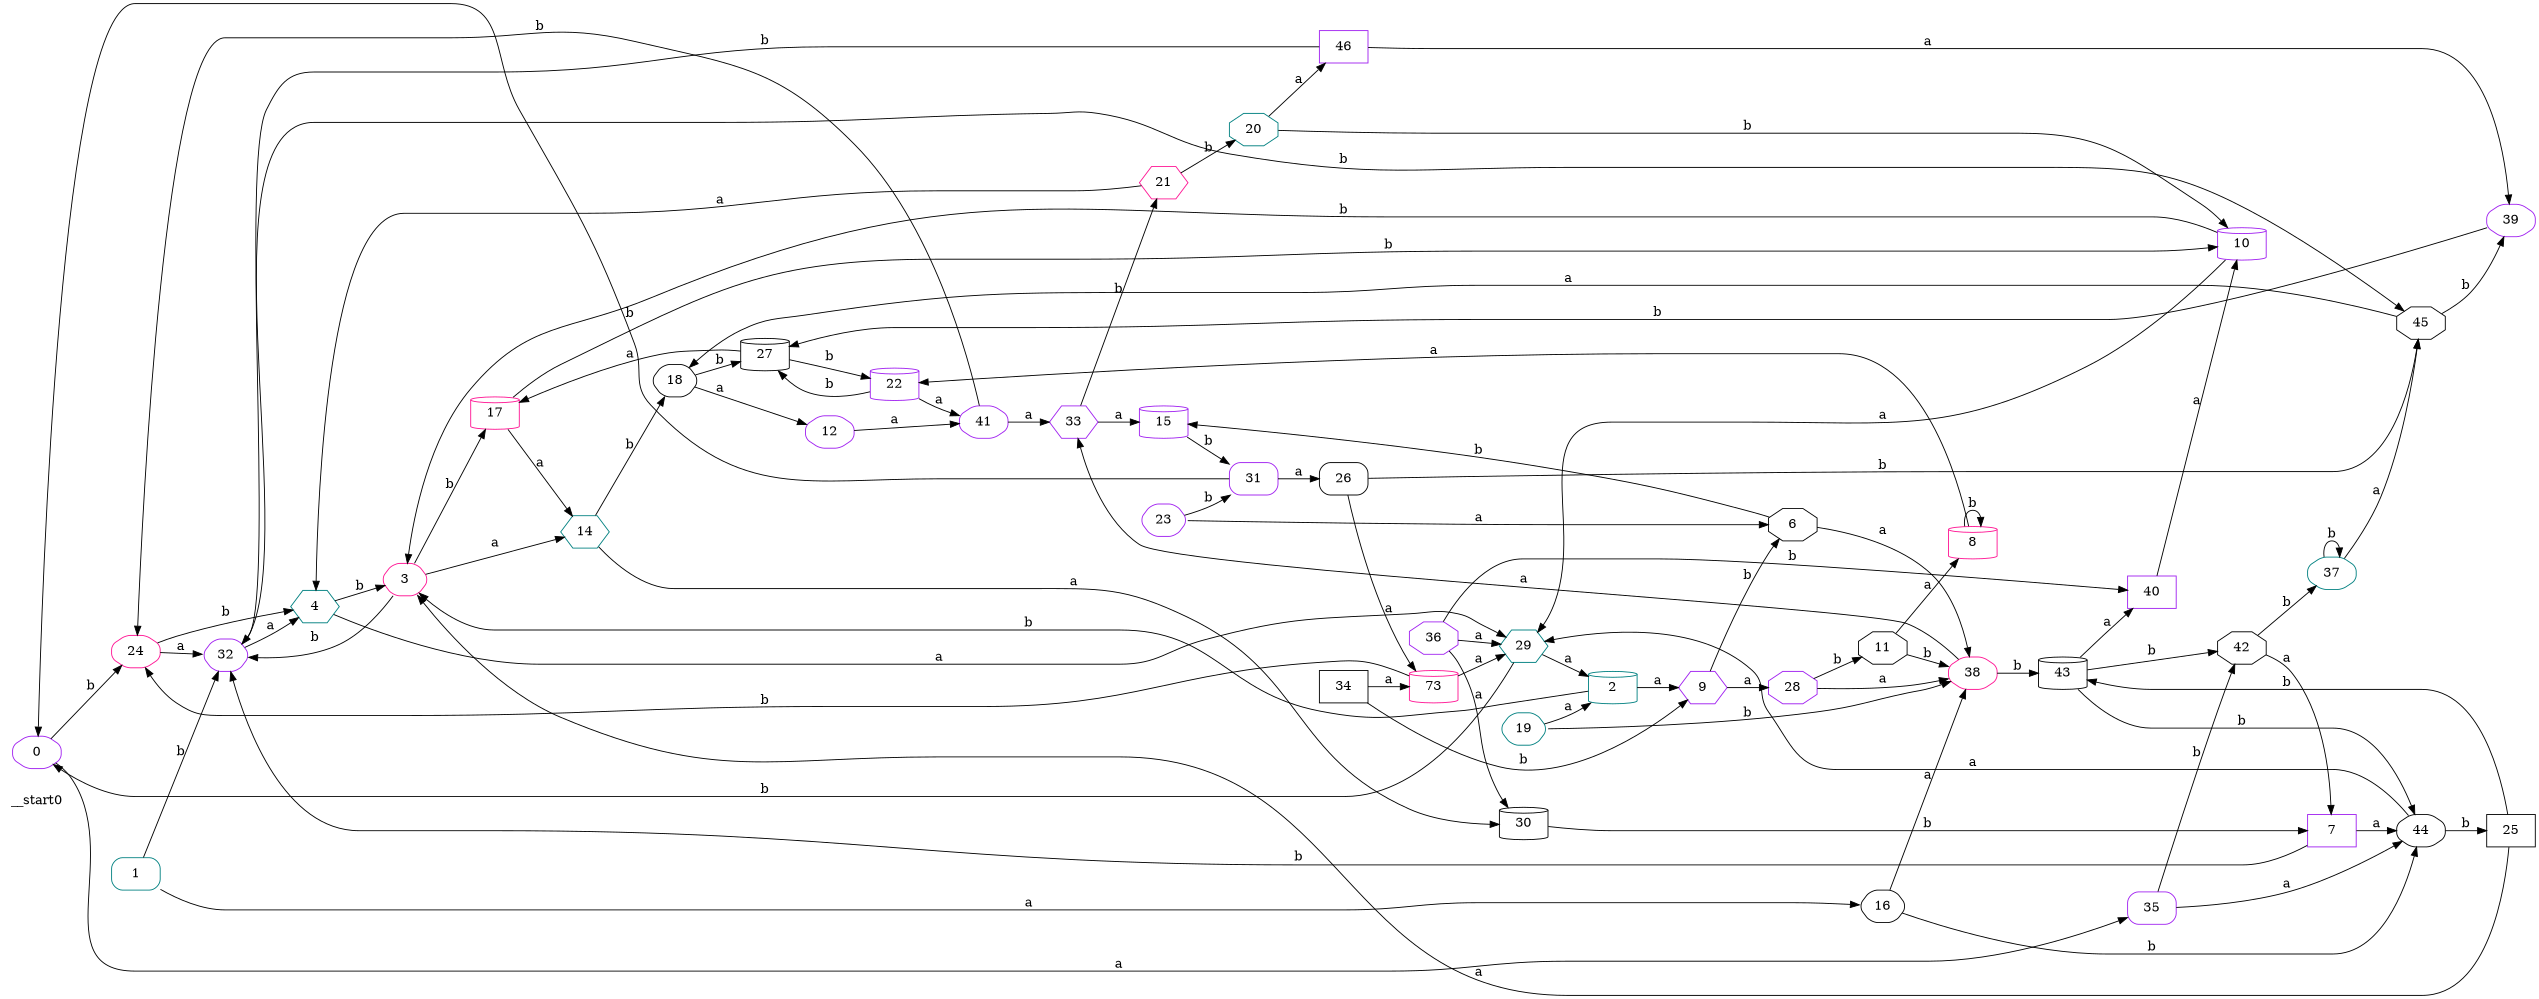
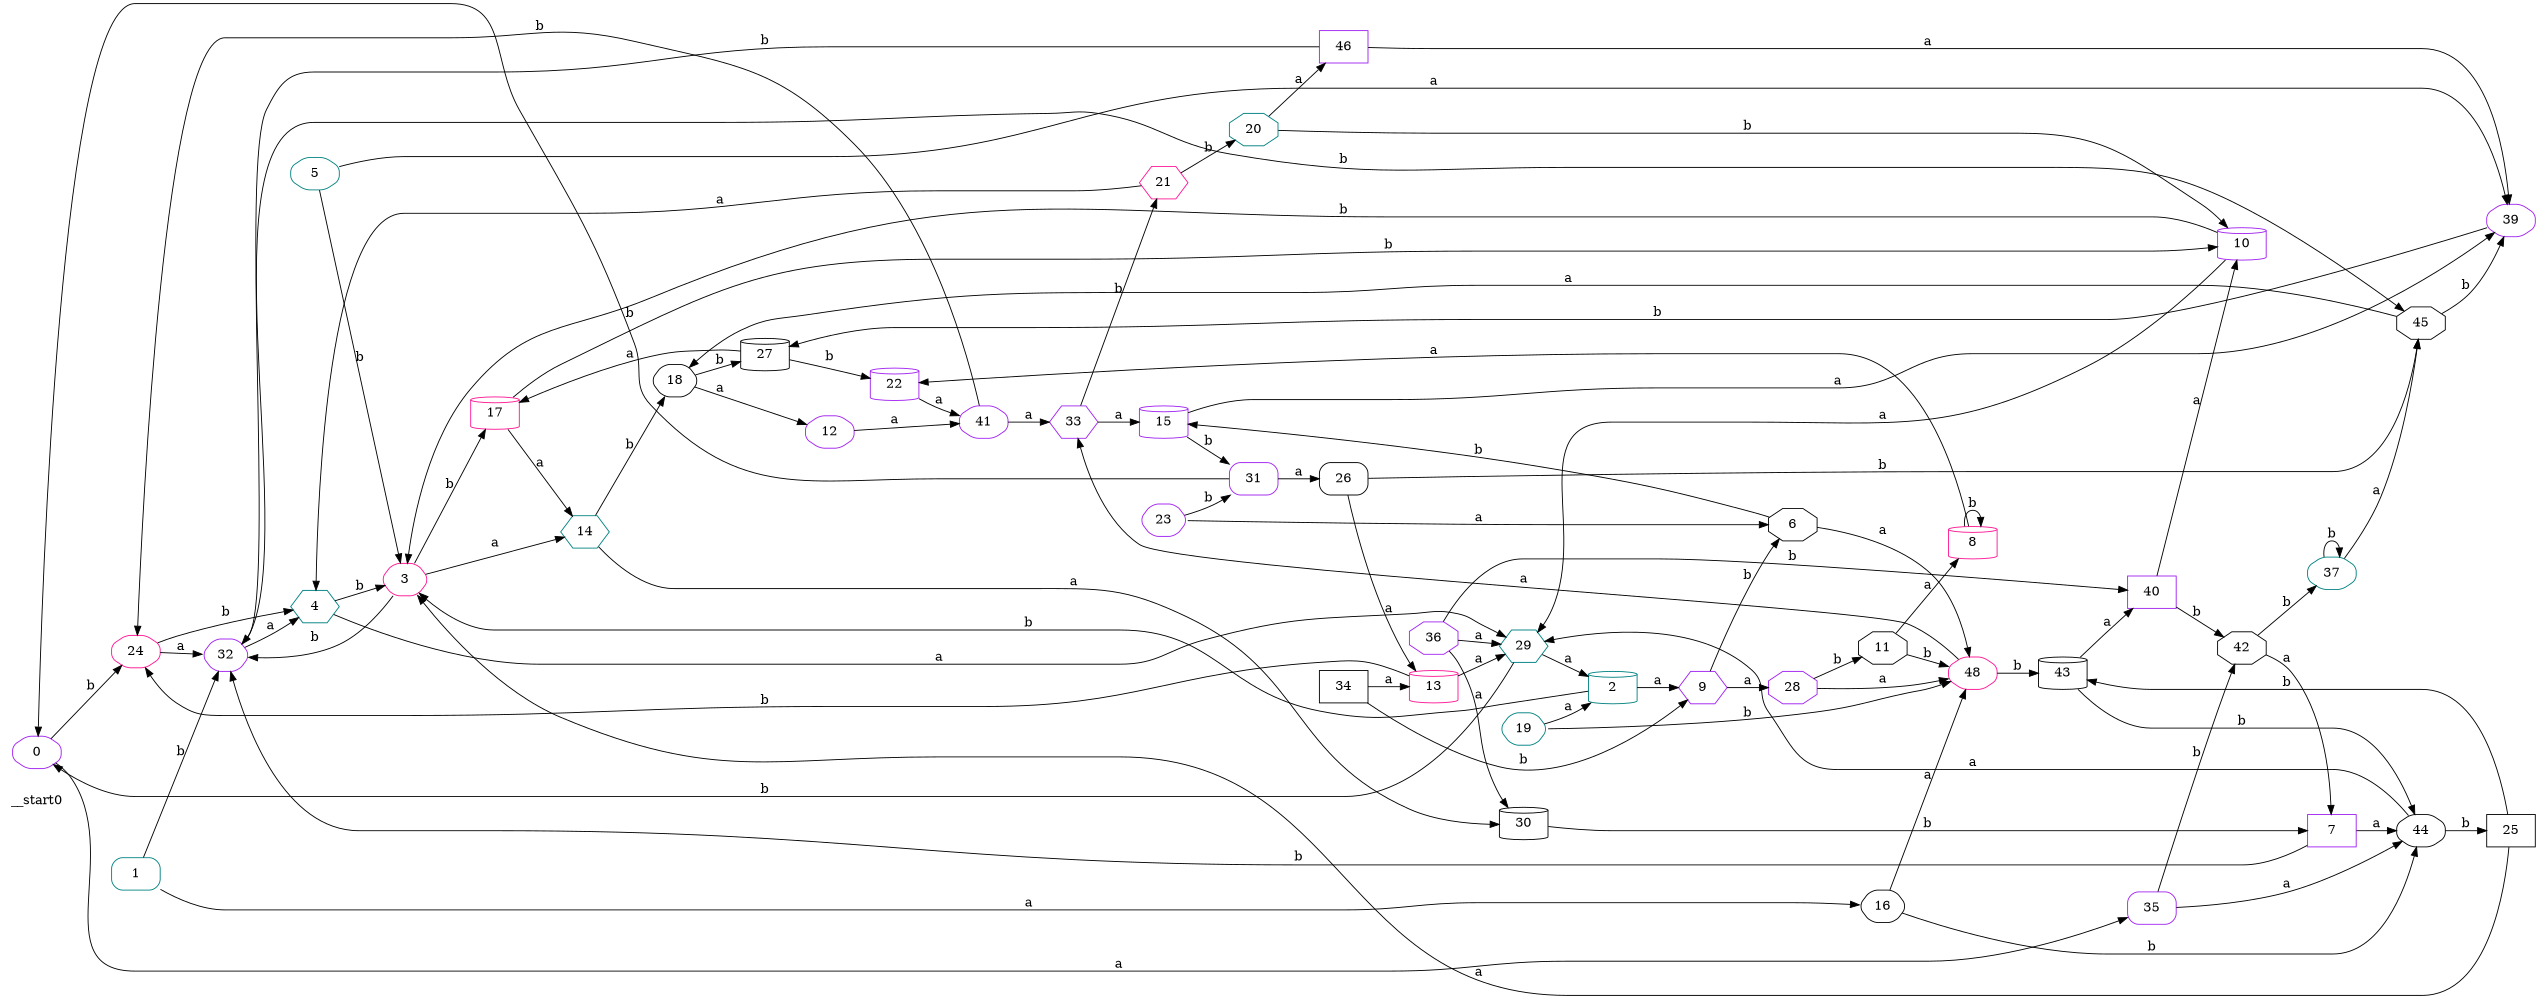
none -> (315, 174)
none -> (1853, 387)
(825, 396) -> none
(2148, 661) -> (2196, 620)
(1973, 673) -> (1973, 673)
(1434, 687) -> (1434, 687)
